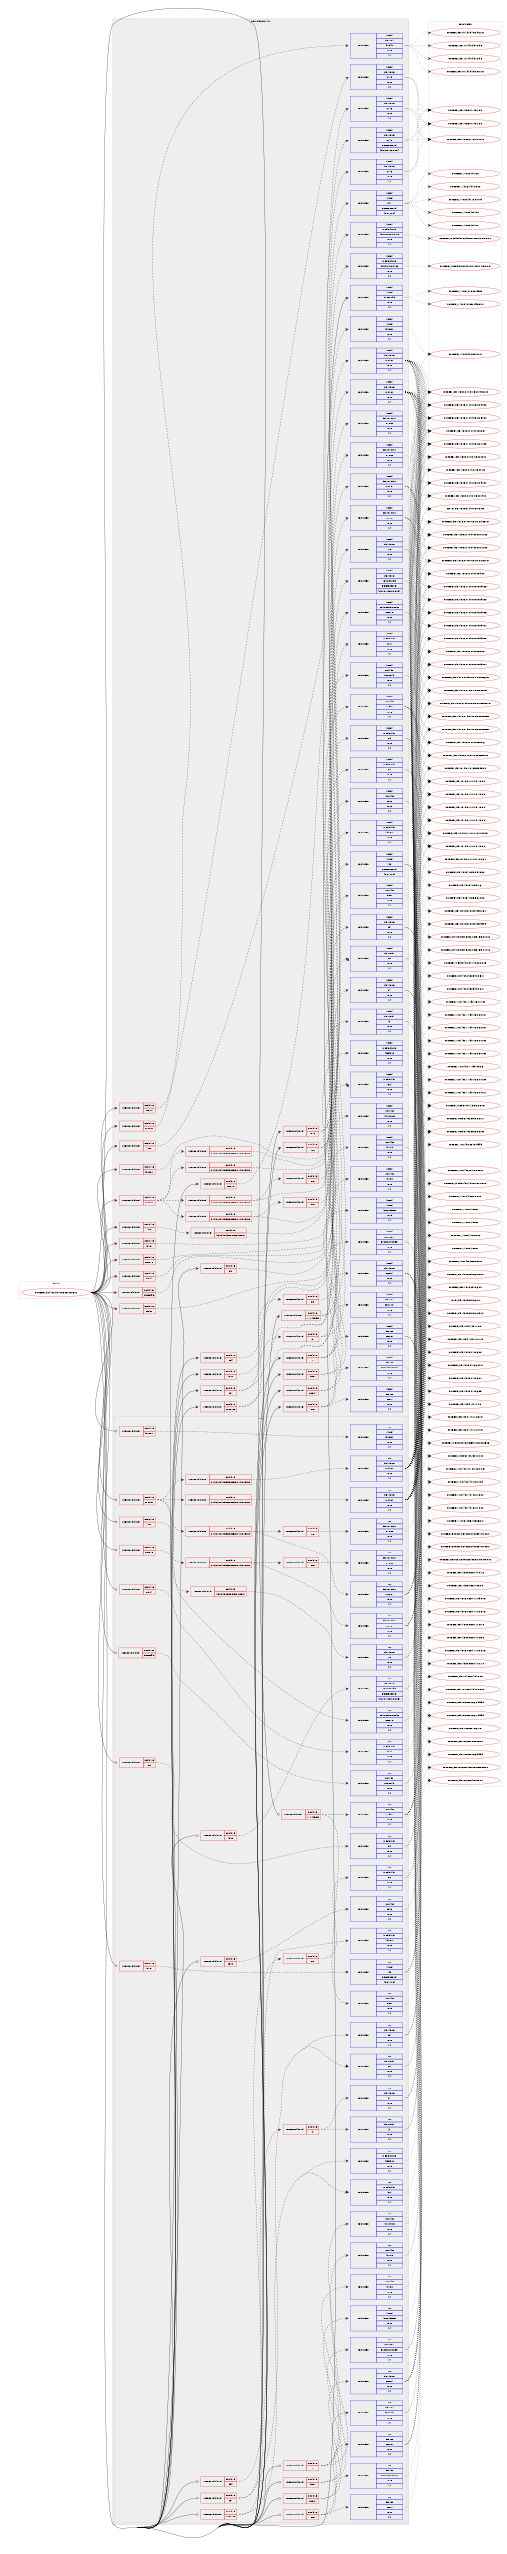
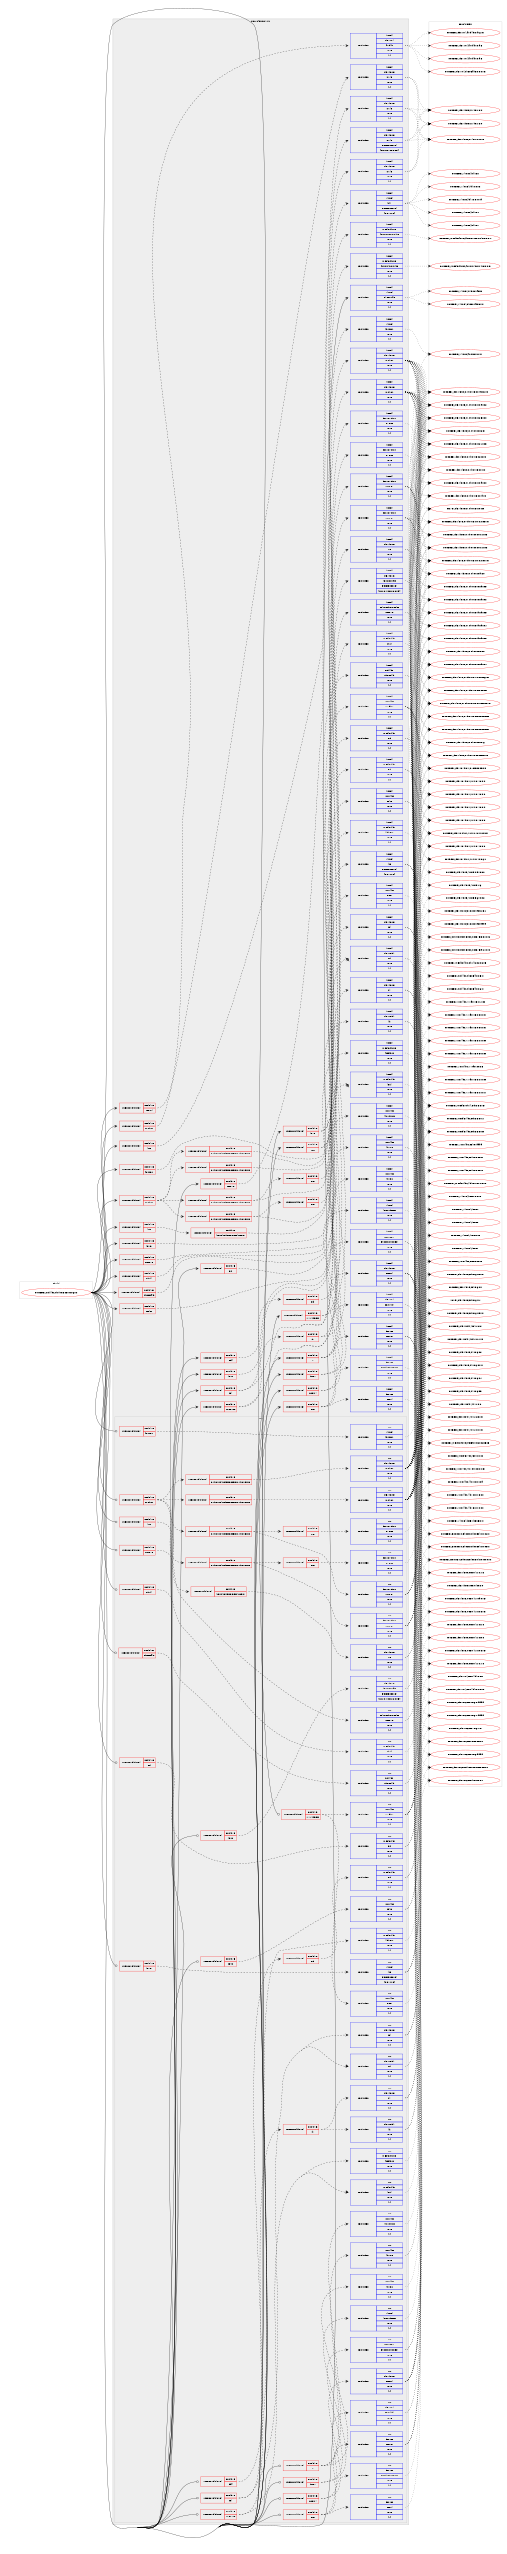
(465, 72) -> (465, 72)
none -> (465, 1157)
